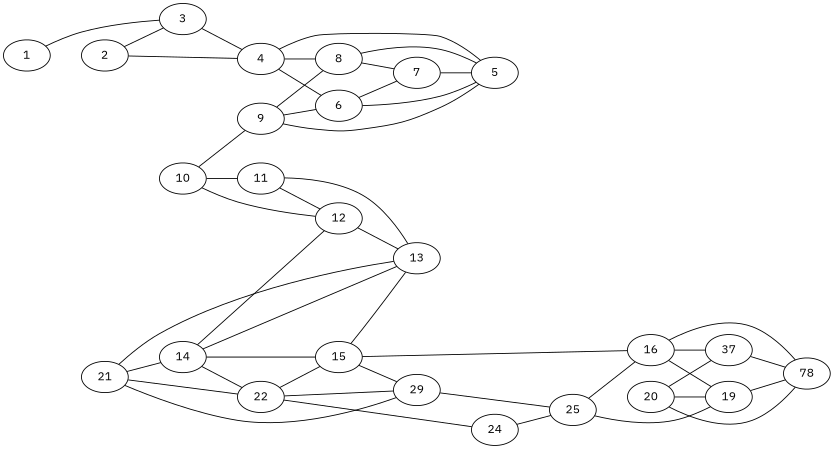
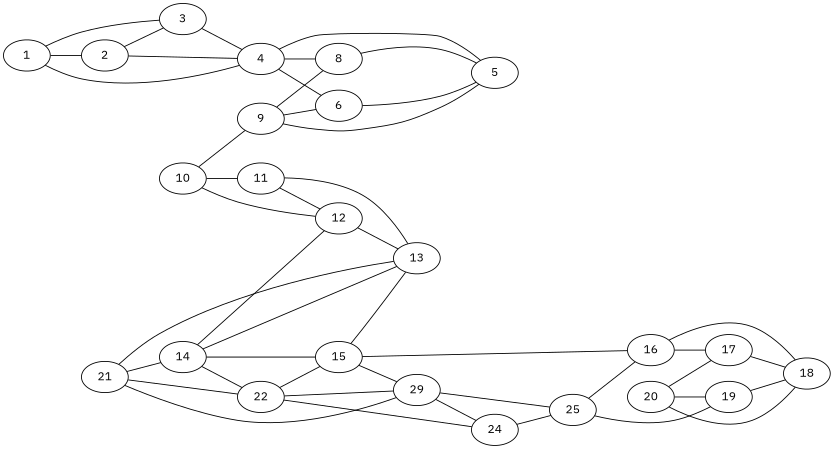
none -> (66, 55)
(417, 73) -> none
none -> (142, 83)
(729, 350) -> (729, 350)
(685, 370) -> none
(807, 374) -> (807, 374)
none -> (456, 410)
